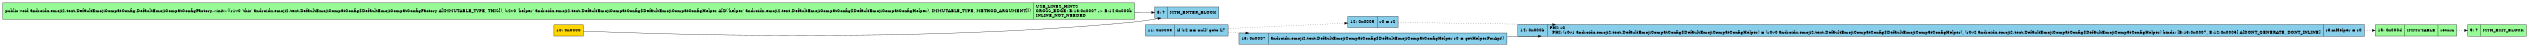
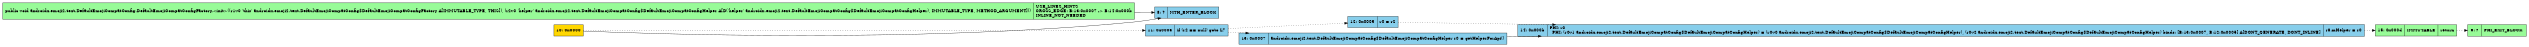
none -> (863, 30)
(2503, 30) -> (2503, 30)
